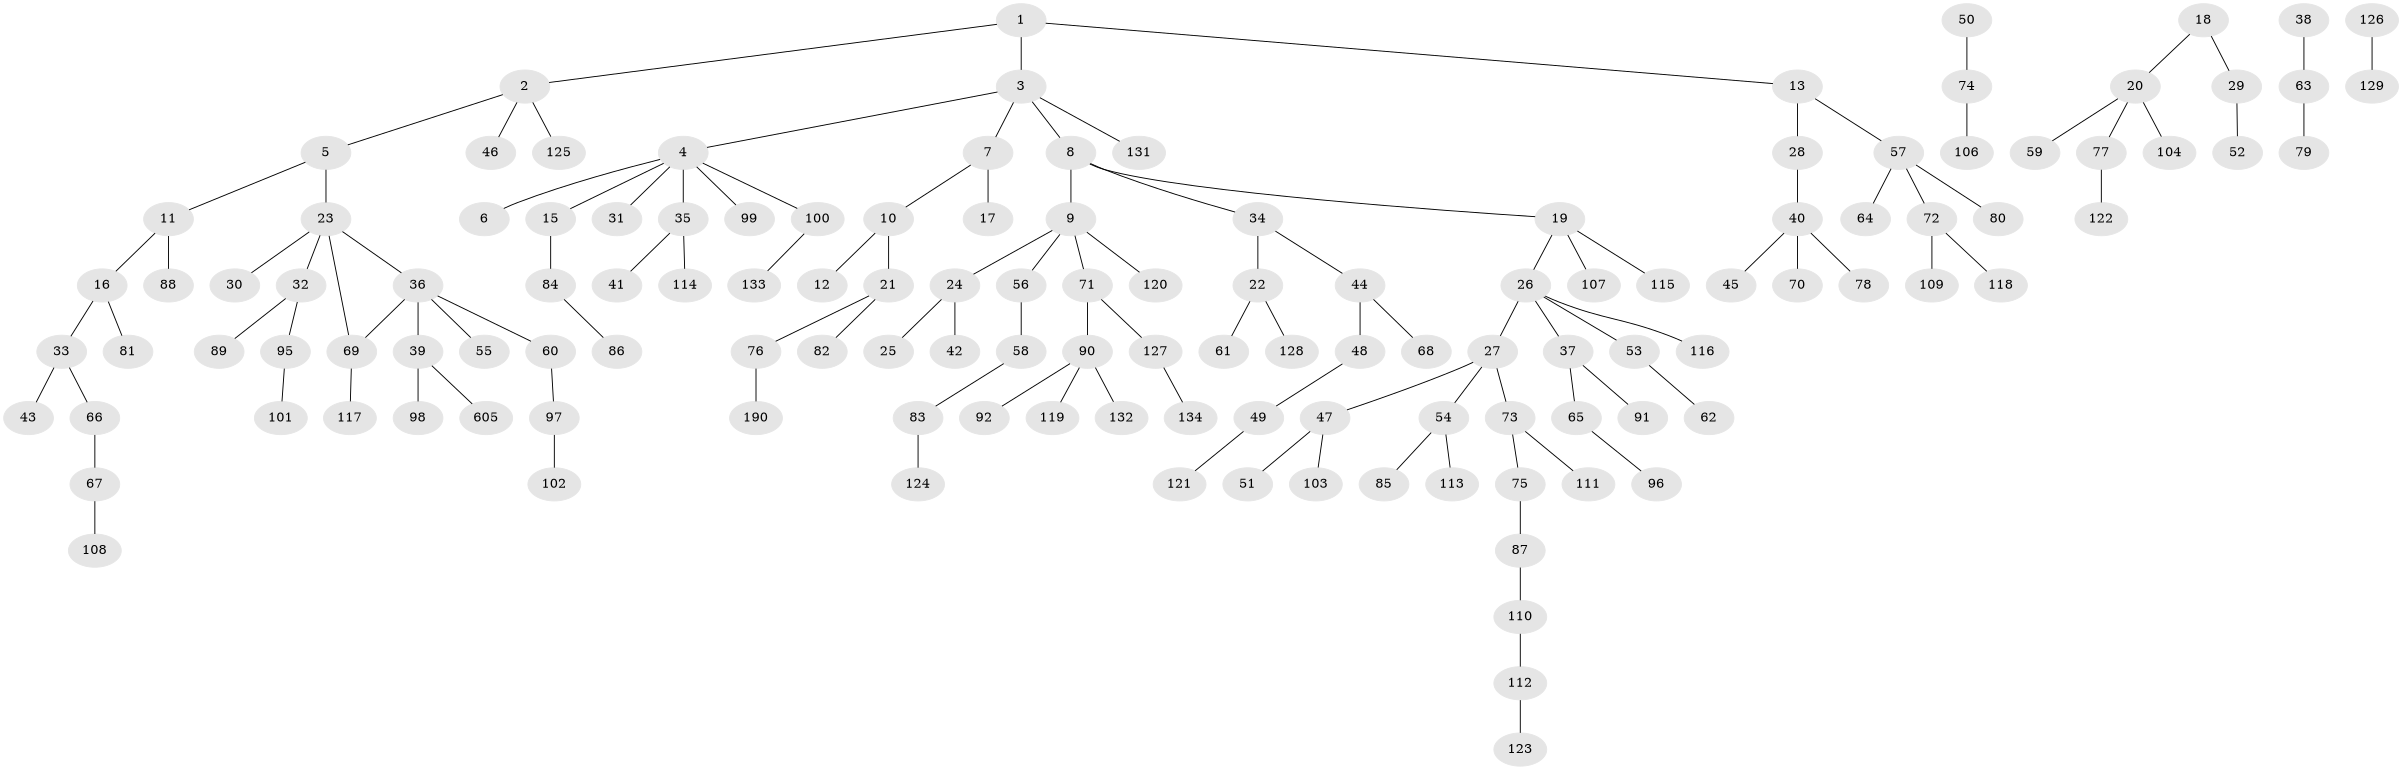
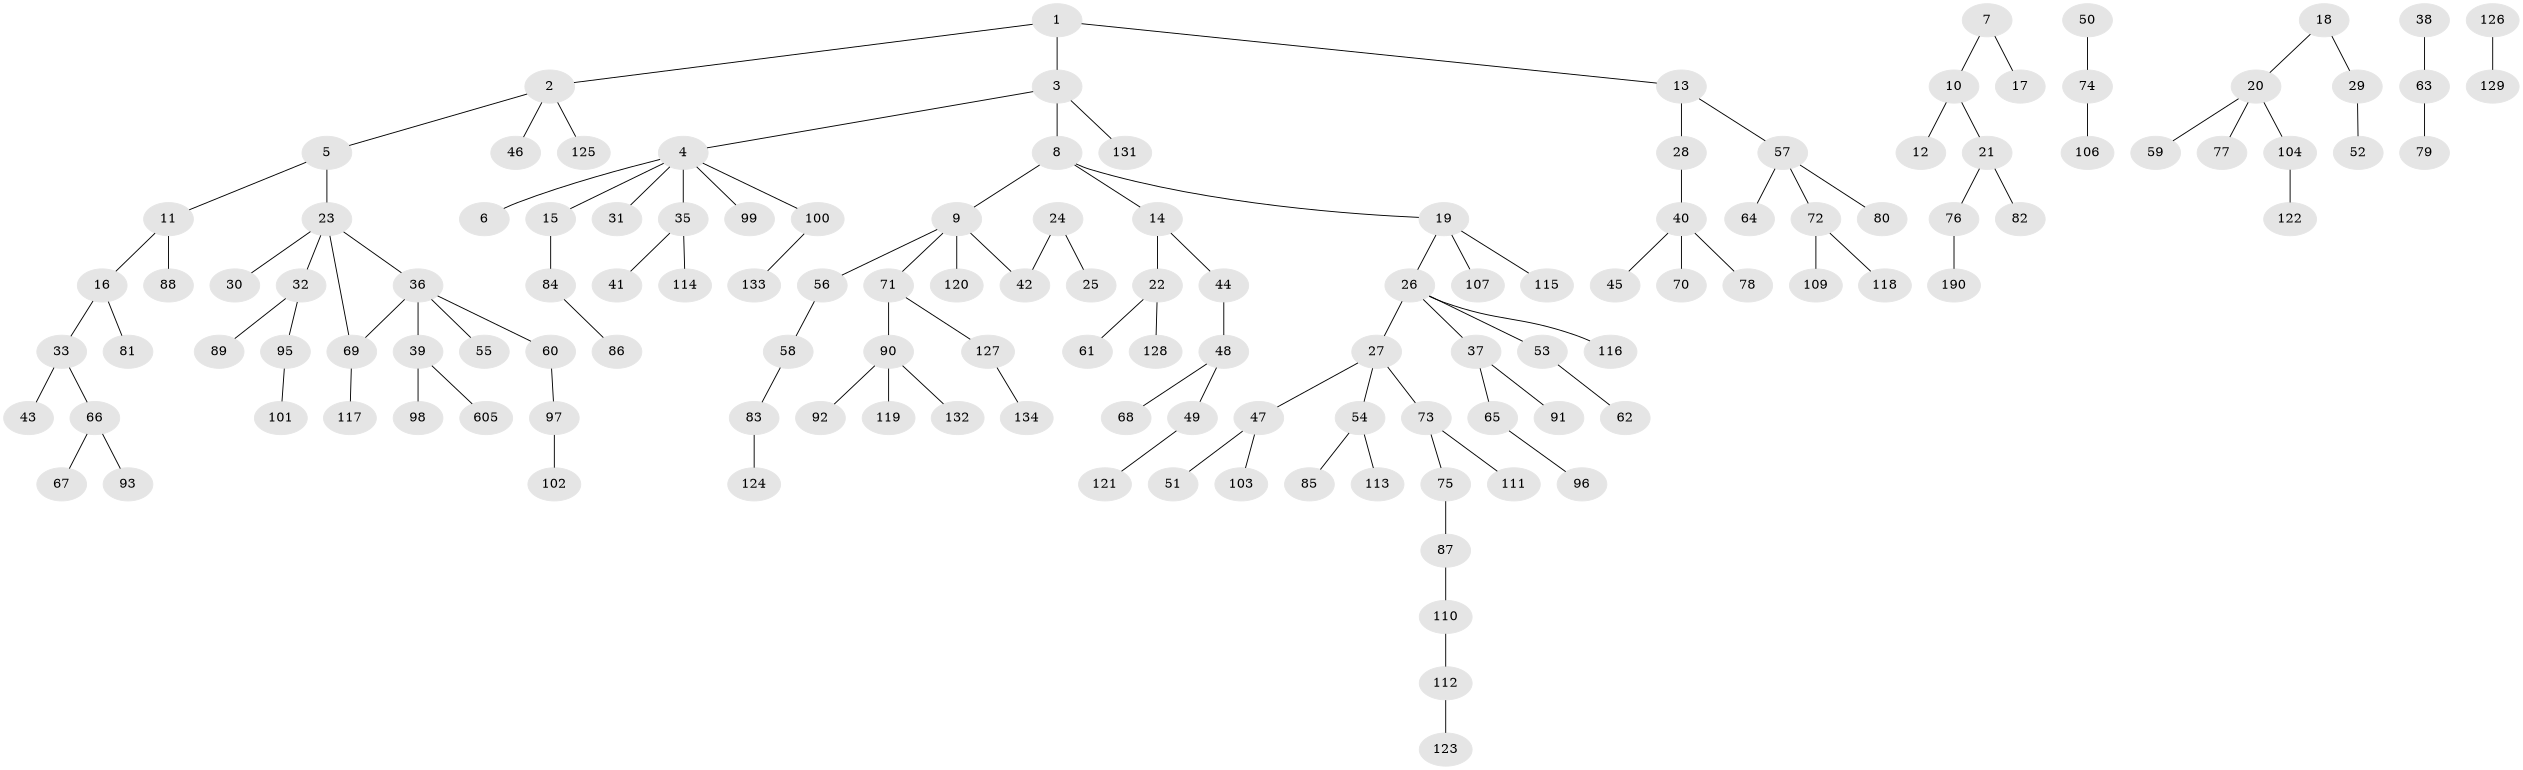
(1005, 120) -> none
(2101, 186) -> (2290, 186)
(1258, 219) -> (1157, 219)
(1013, 252) -> (991, 252)
(1393, 319) -> (1175, 385)
none -> (128, 484)
(95, 551) -> none
